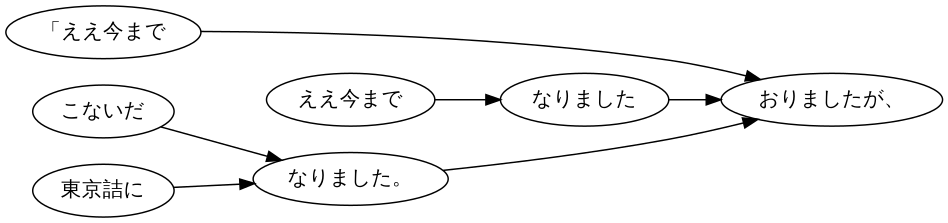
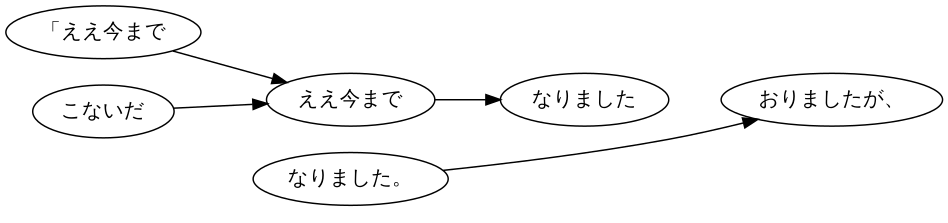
(475, 40) -> (223, 65)
(687, 100) -> none
(214, 142) -> (213, 106)
(103, 191) -> none
